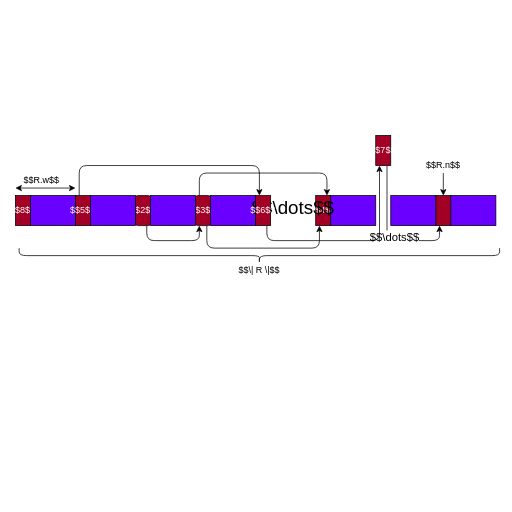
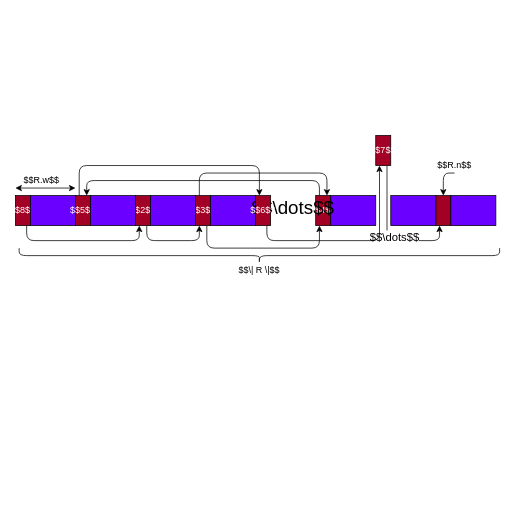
(443, 165) -> (454, 165)
none -> (204, 180)
(143, 210) -> (143, 210)
(203, 210) -> (203, 210)
none -> (81, 240)
